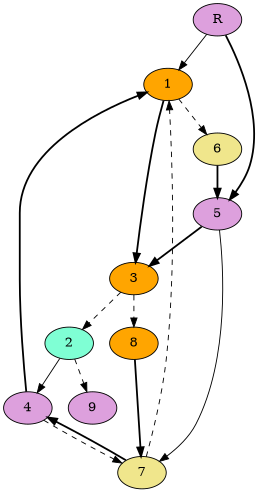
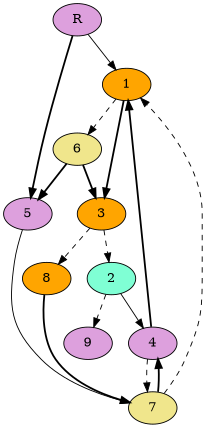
(179, 243) -> (88, 177)
